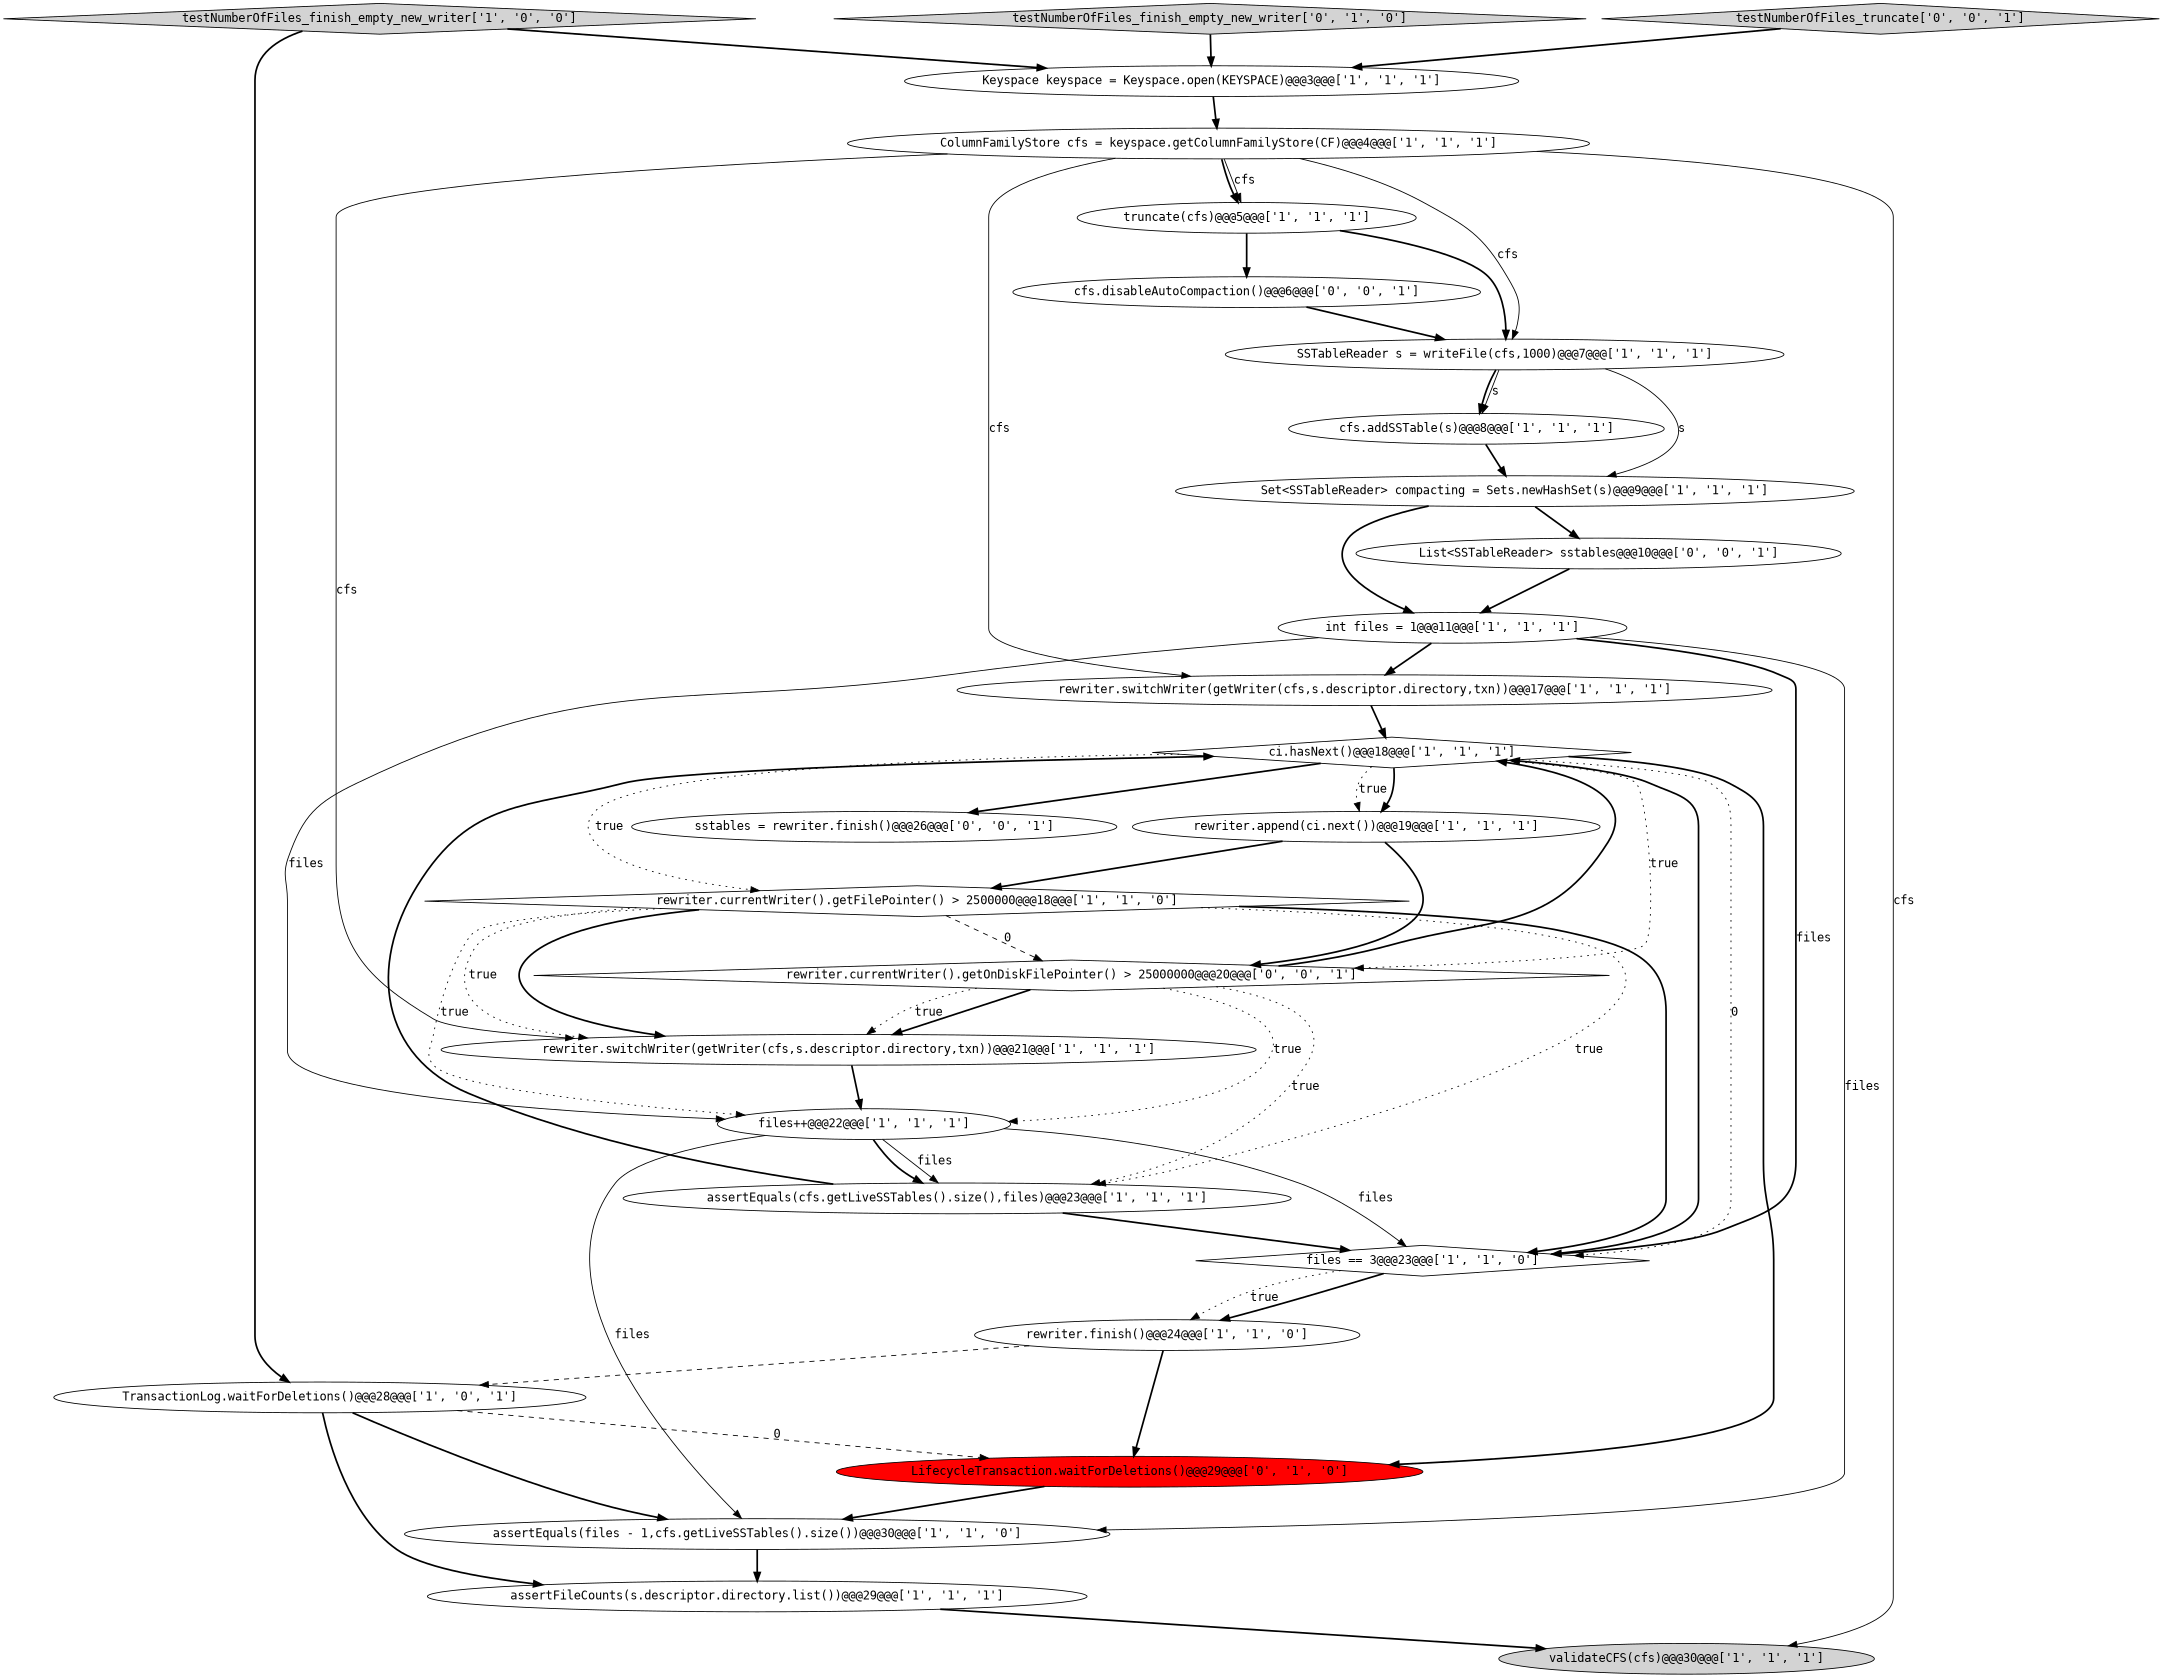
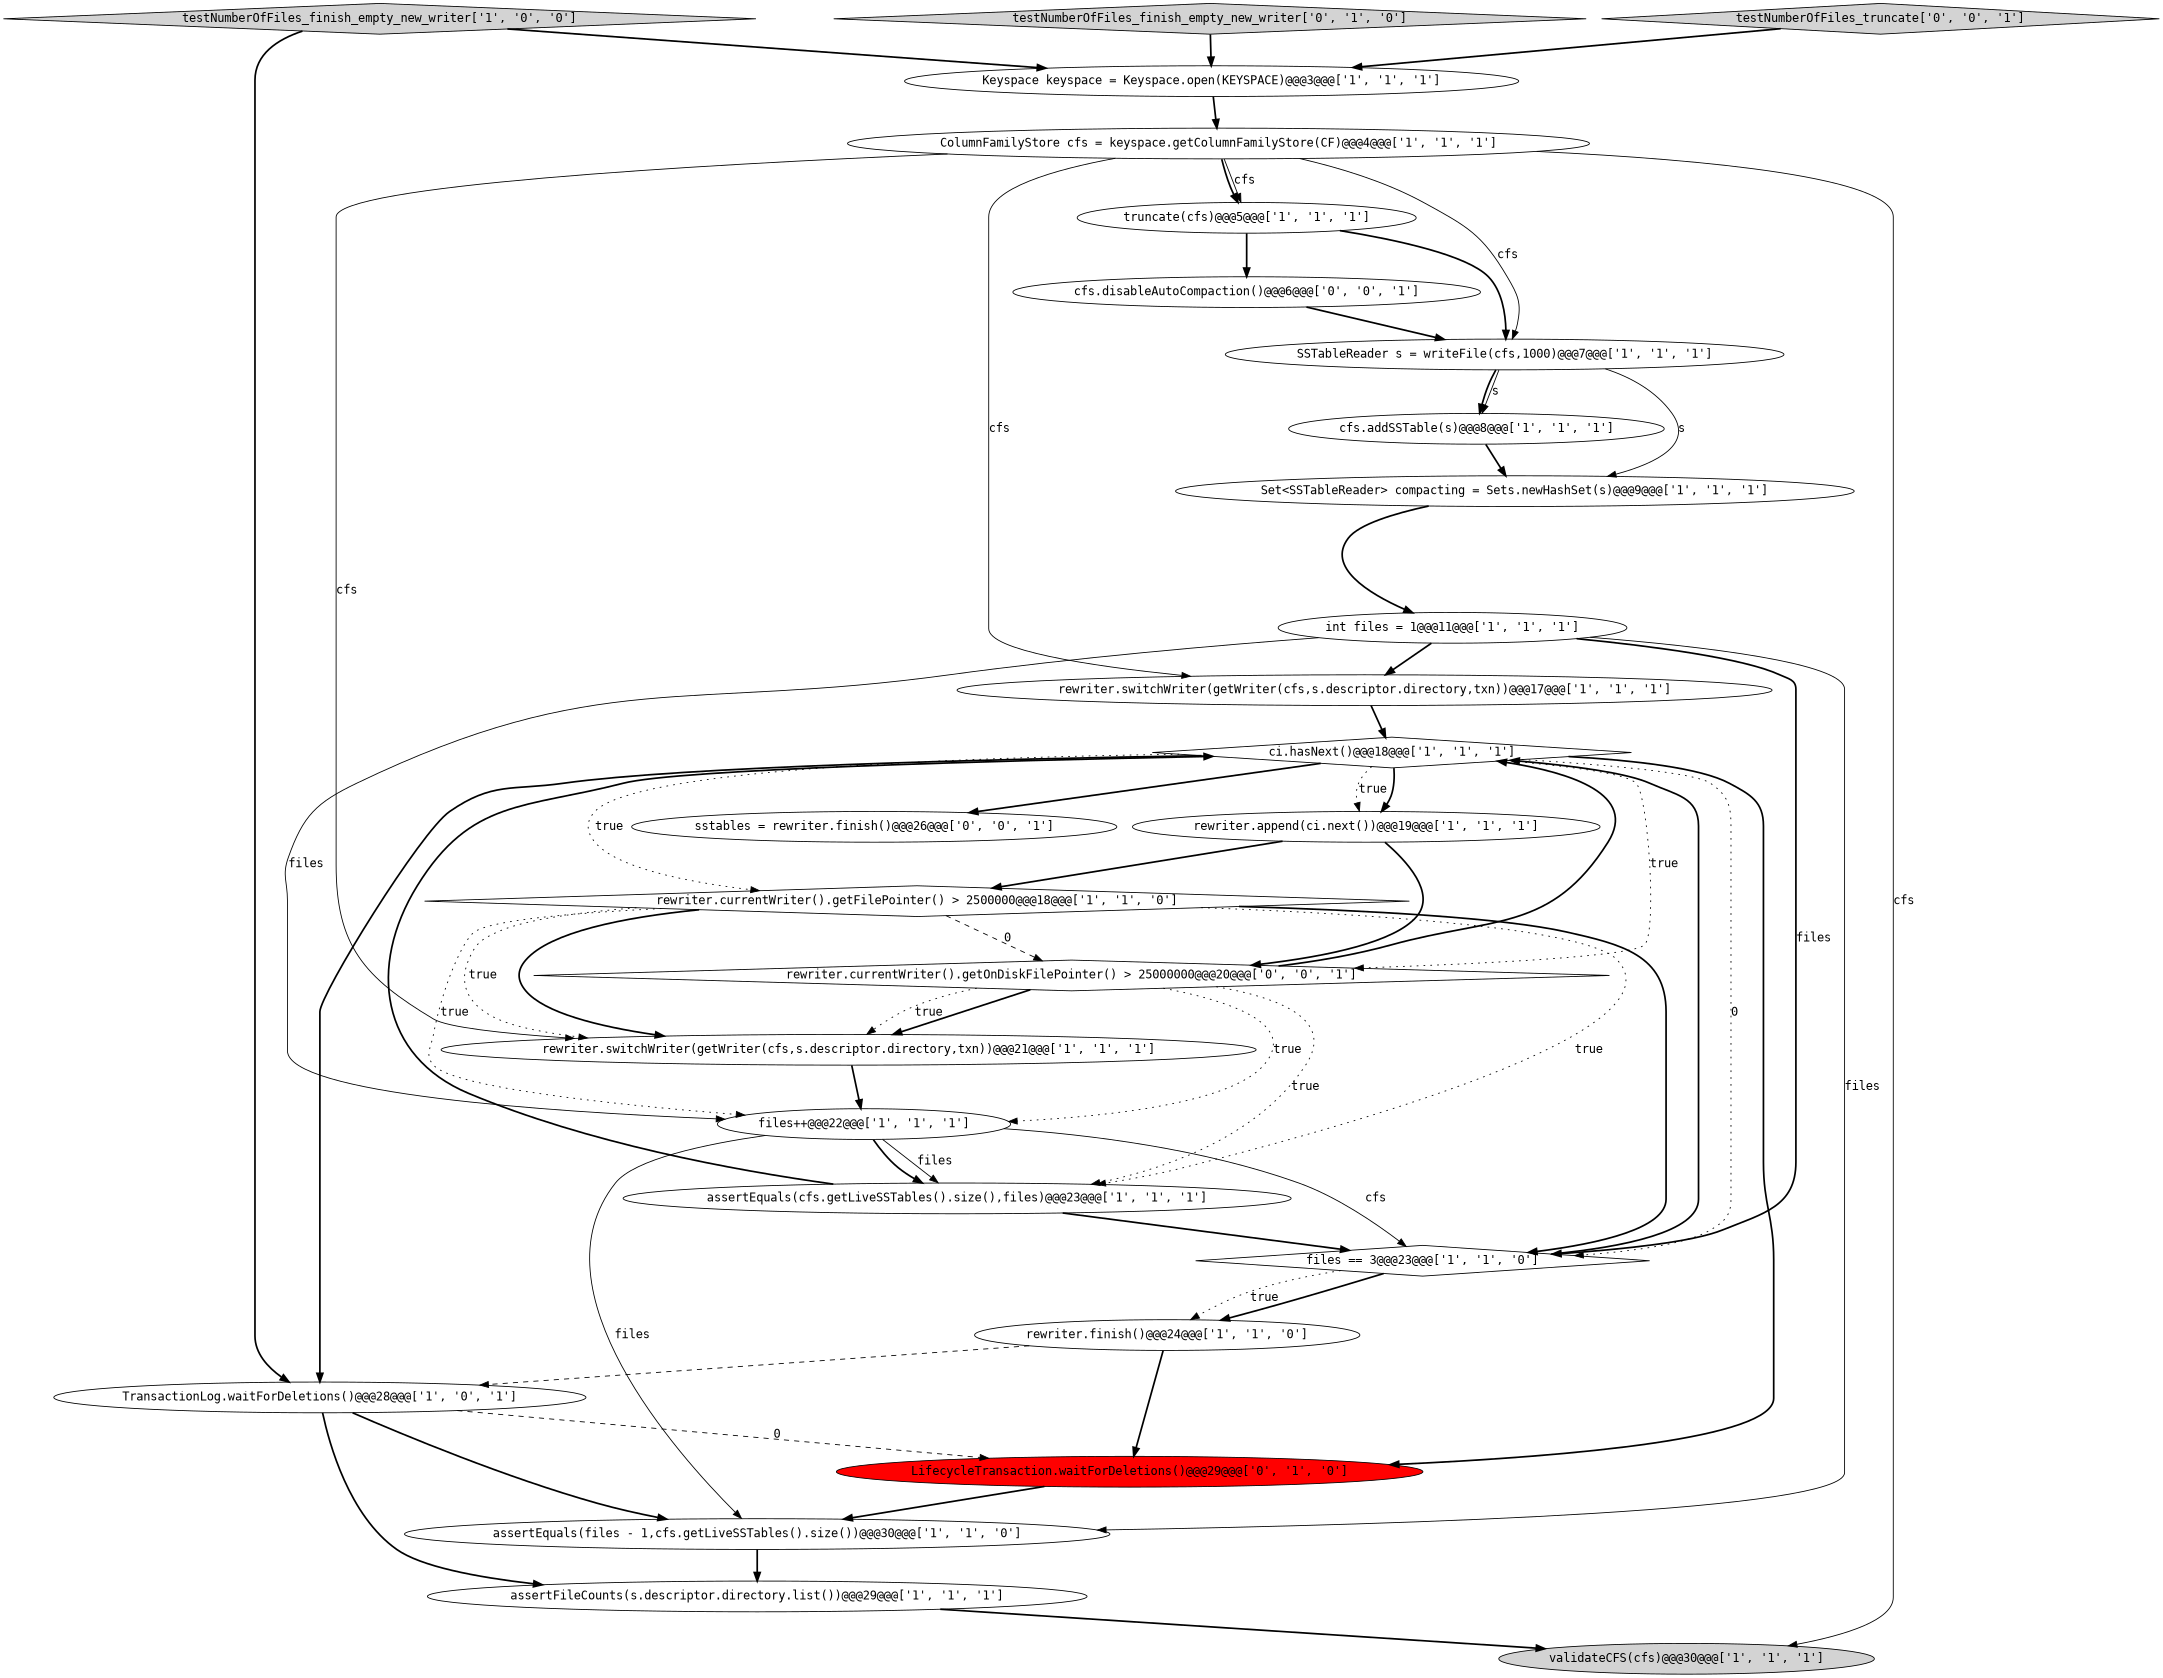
(1599, 554) -> none
none -> (523, 787)
(1376, 1198) -> (1376, 1198)
